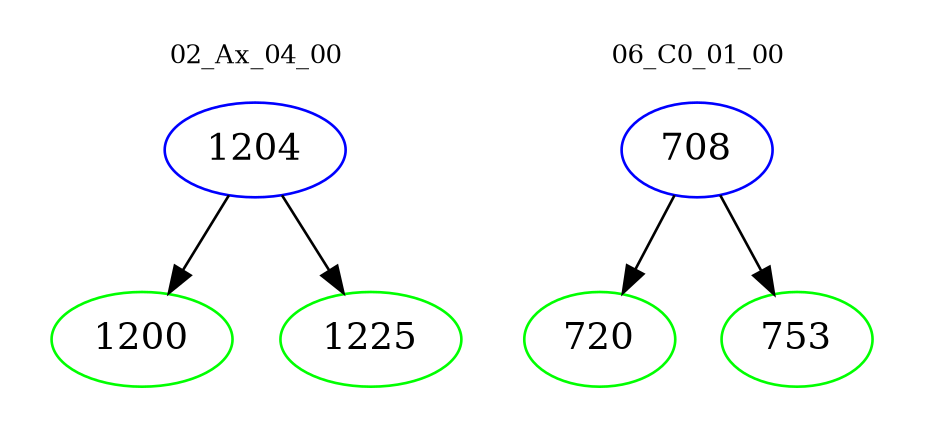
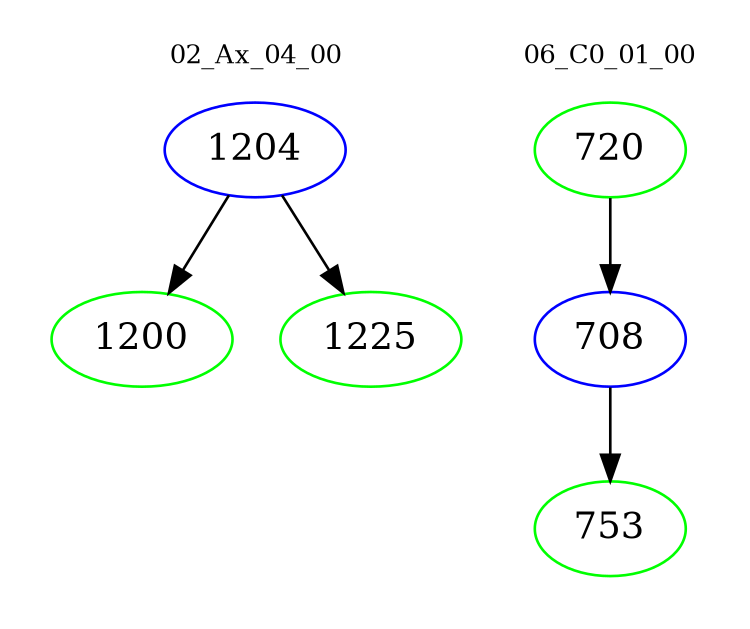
(655, 232) -> (610, 232)
